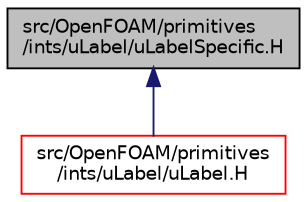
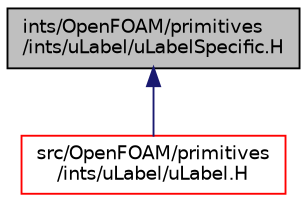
(154, 38) -> (154, 38)
